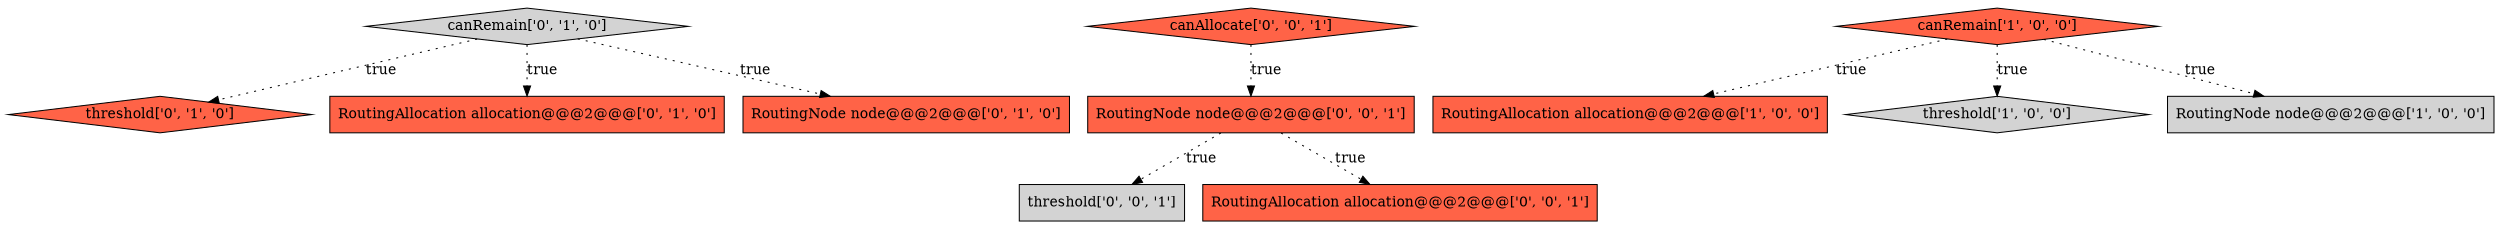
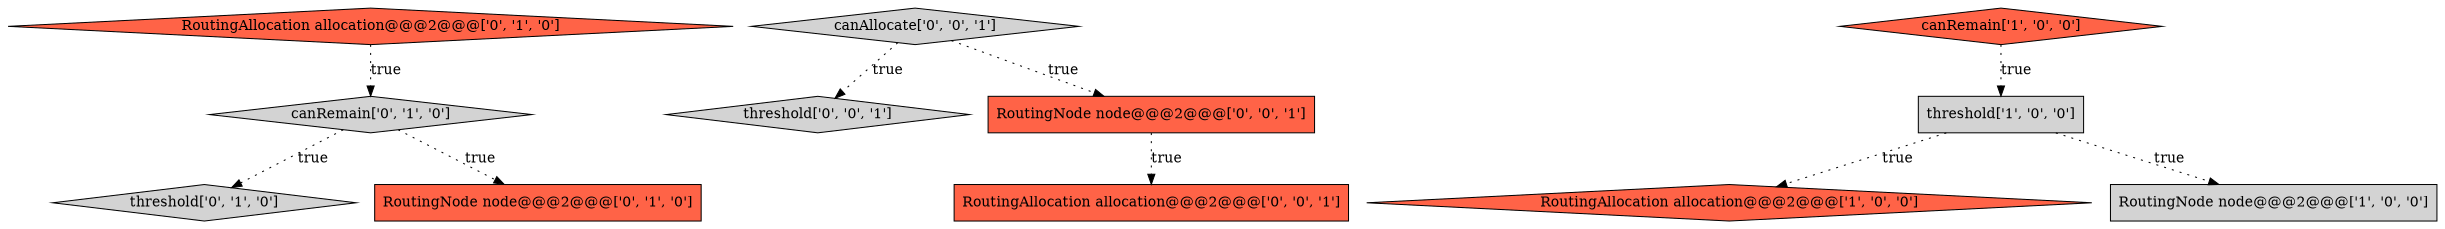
(1251, 26) -> (915, 26)
(527, 65) -> (371, 65)
(1830, 67) -> (1866, 158)
(2149, 67) -> (2133, 157)
(160, 115) -> (204, 203)
(527, 115) -> (371, 26)
(1630, 115) -> (1729, 203)
(1997, 115) -> (2001, 115)
(1181, 156) -> (870, 67)
(1102, 203) -> (818, 115)
